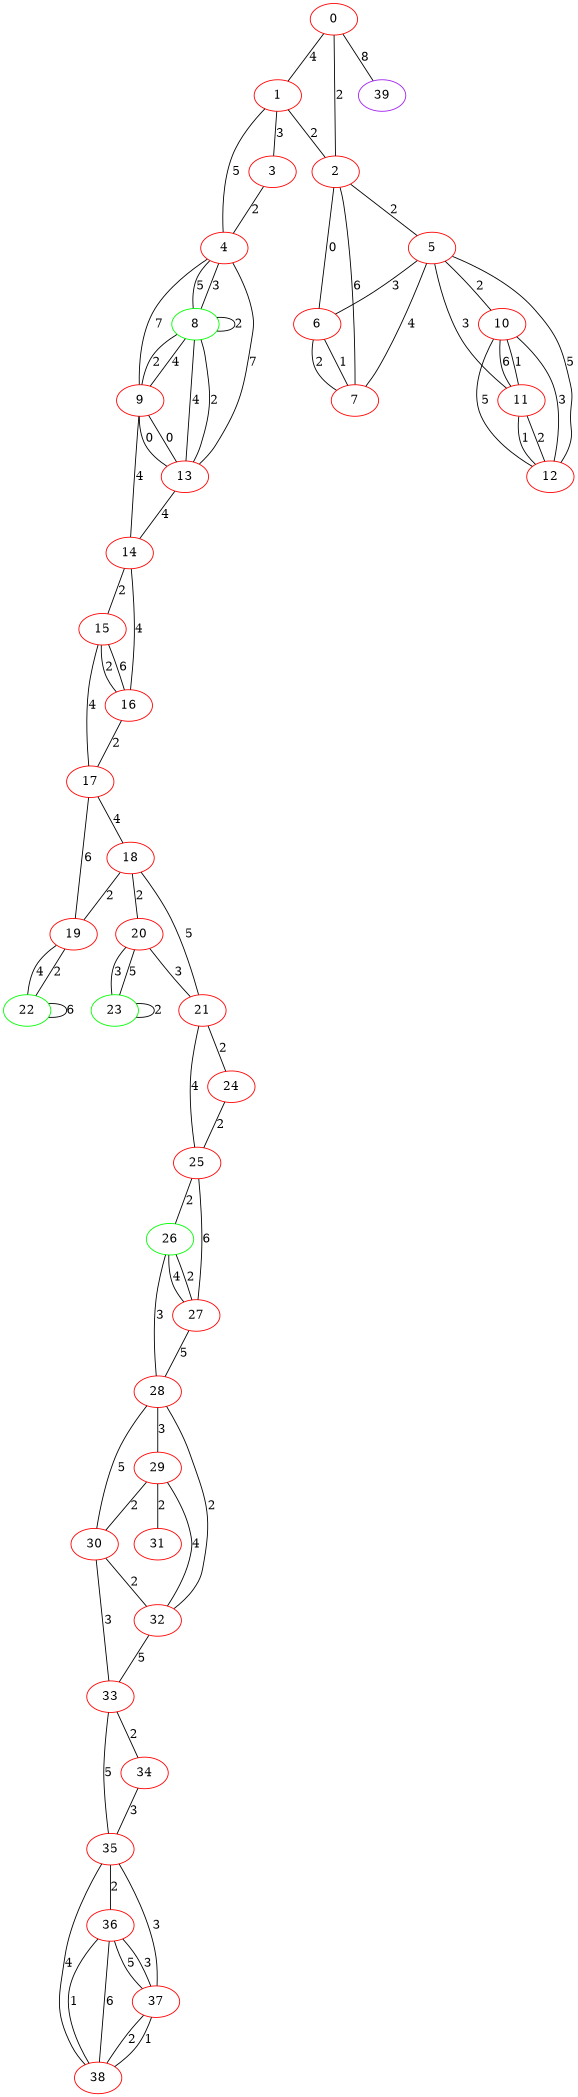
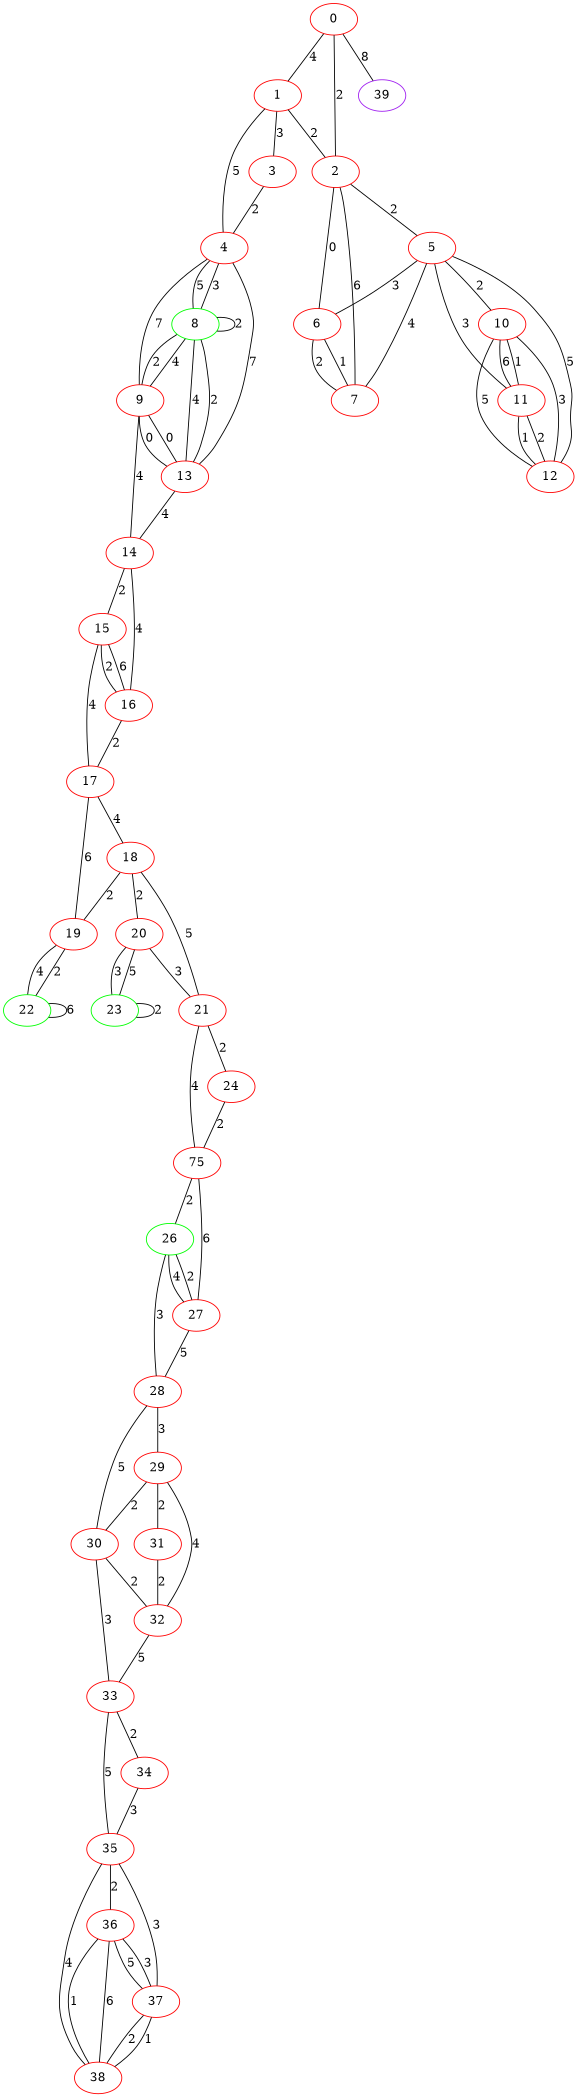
(197, 1163) -> (197, 1163)
(206, 1509) -> (158, 1582)
